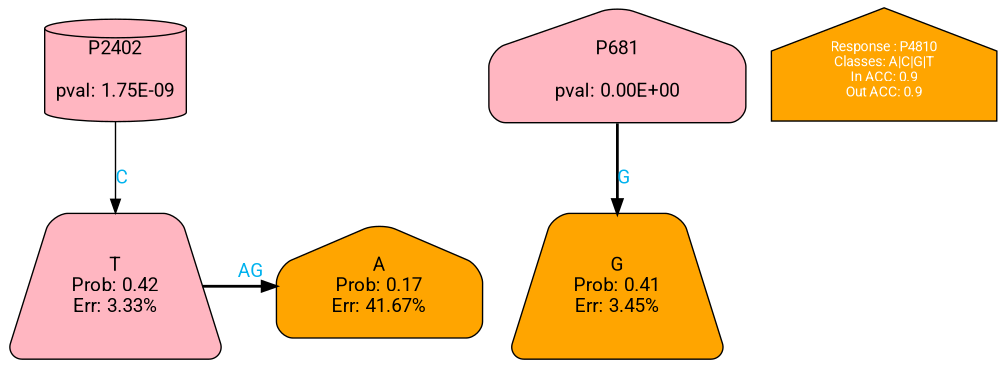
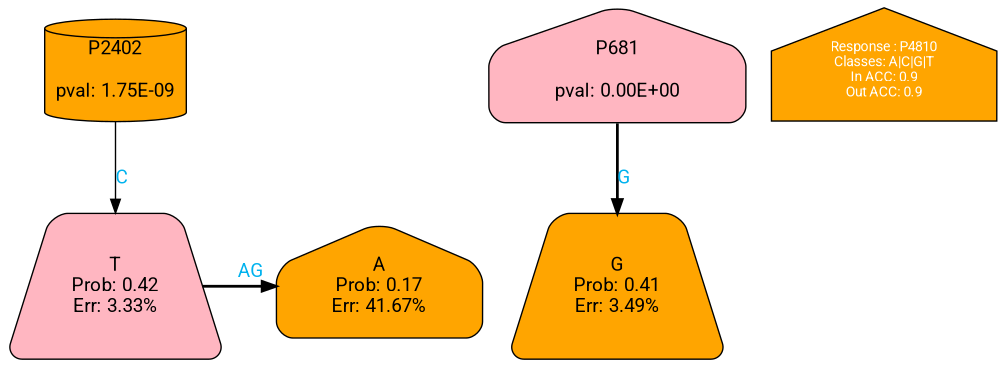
(116, 70) -> (116, 70)
(617, 286) -> (617, 286)
